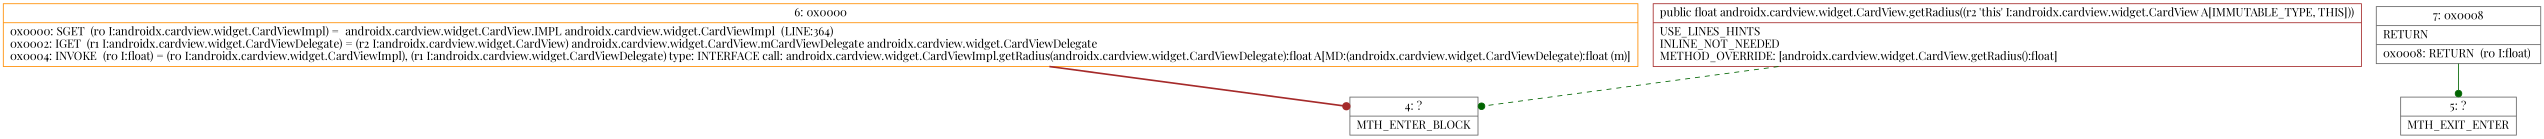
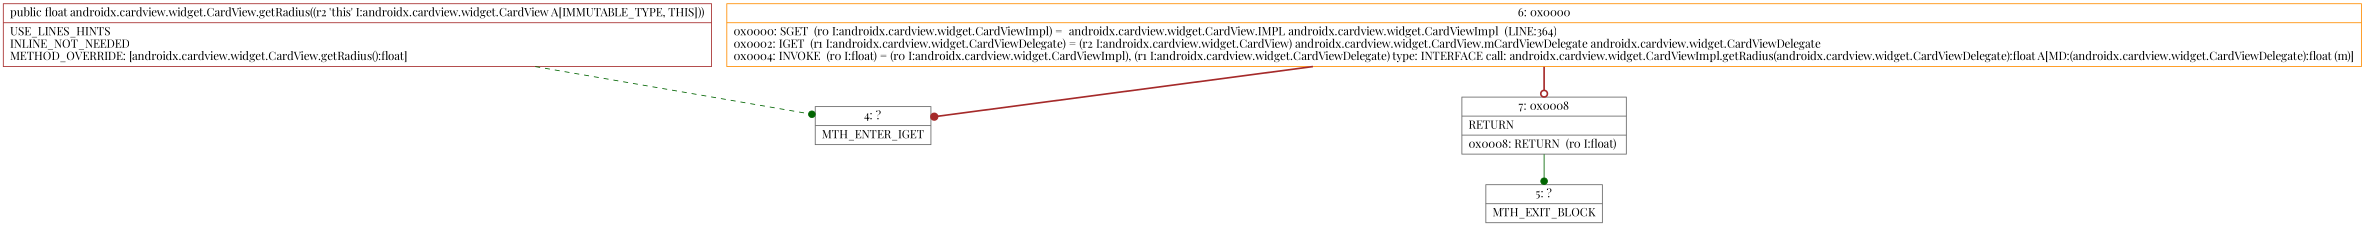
none -> (1544, 79)
(1414, 125) -> (873, 135)
(2459, 125) -> (1544, 213)
